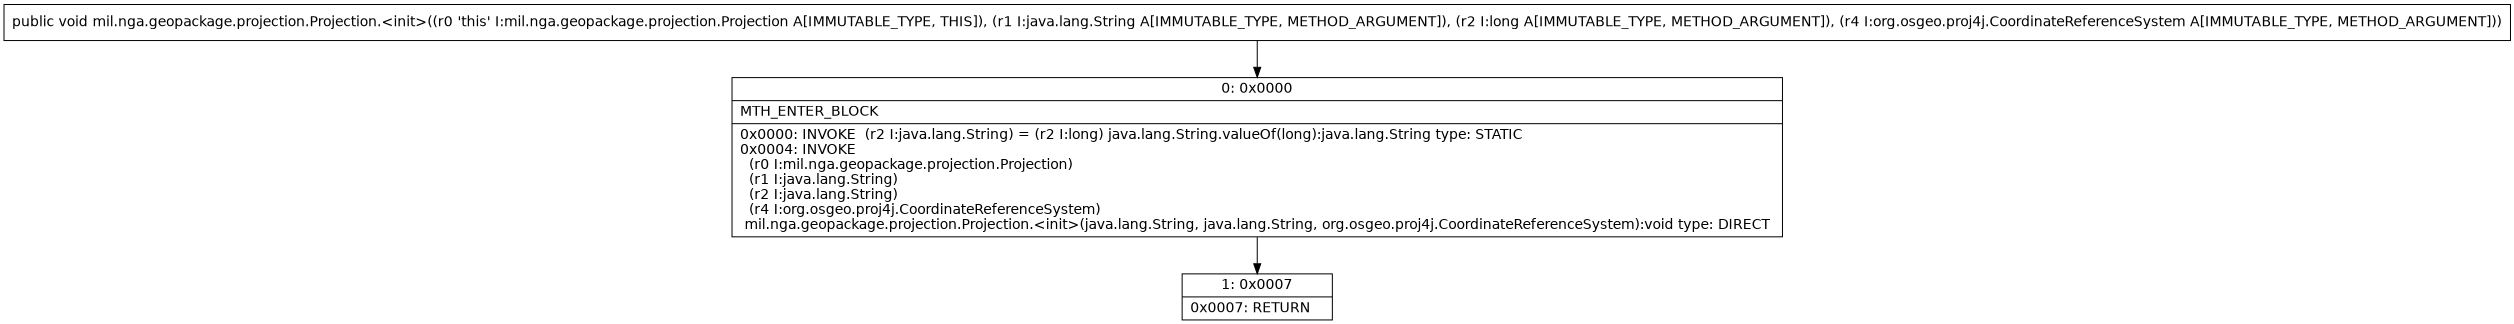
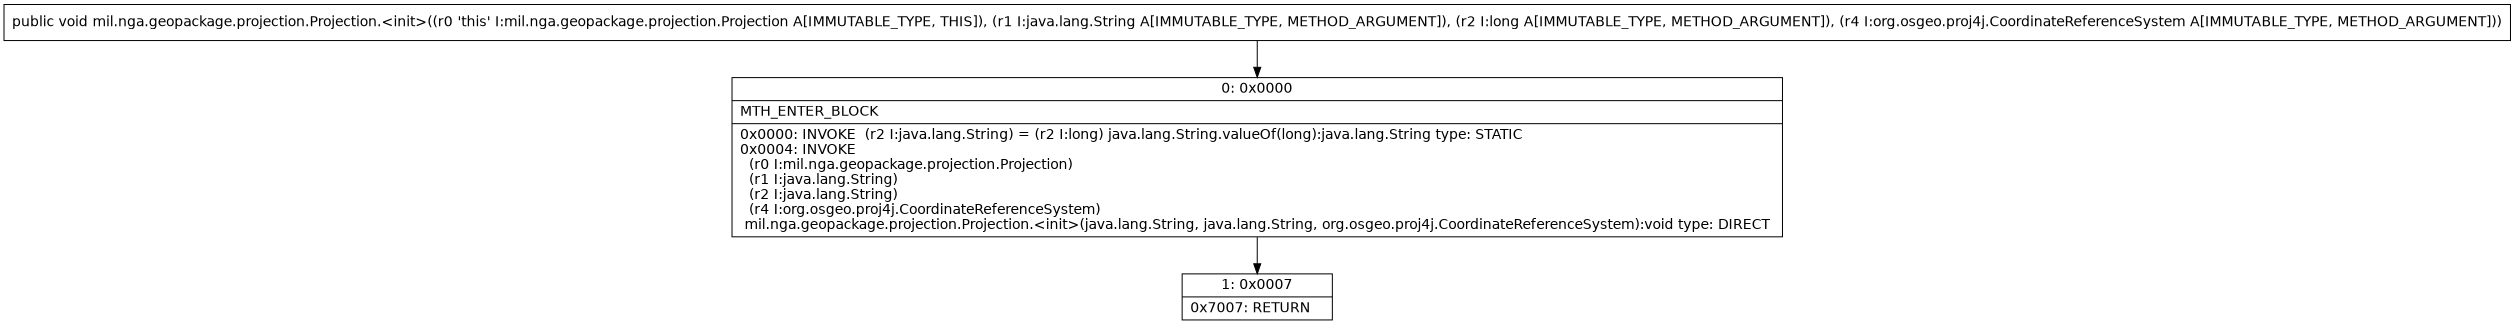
(1257, 308) -> (1257, 308)
